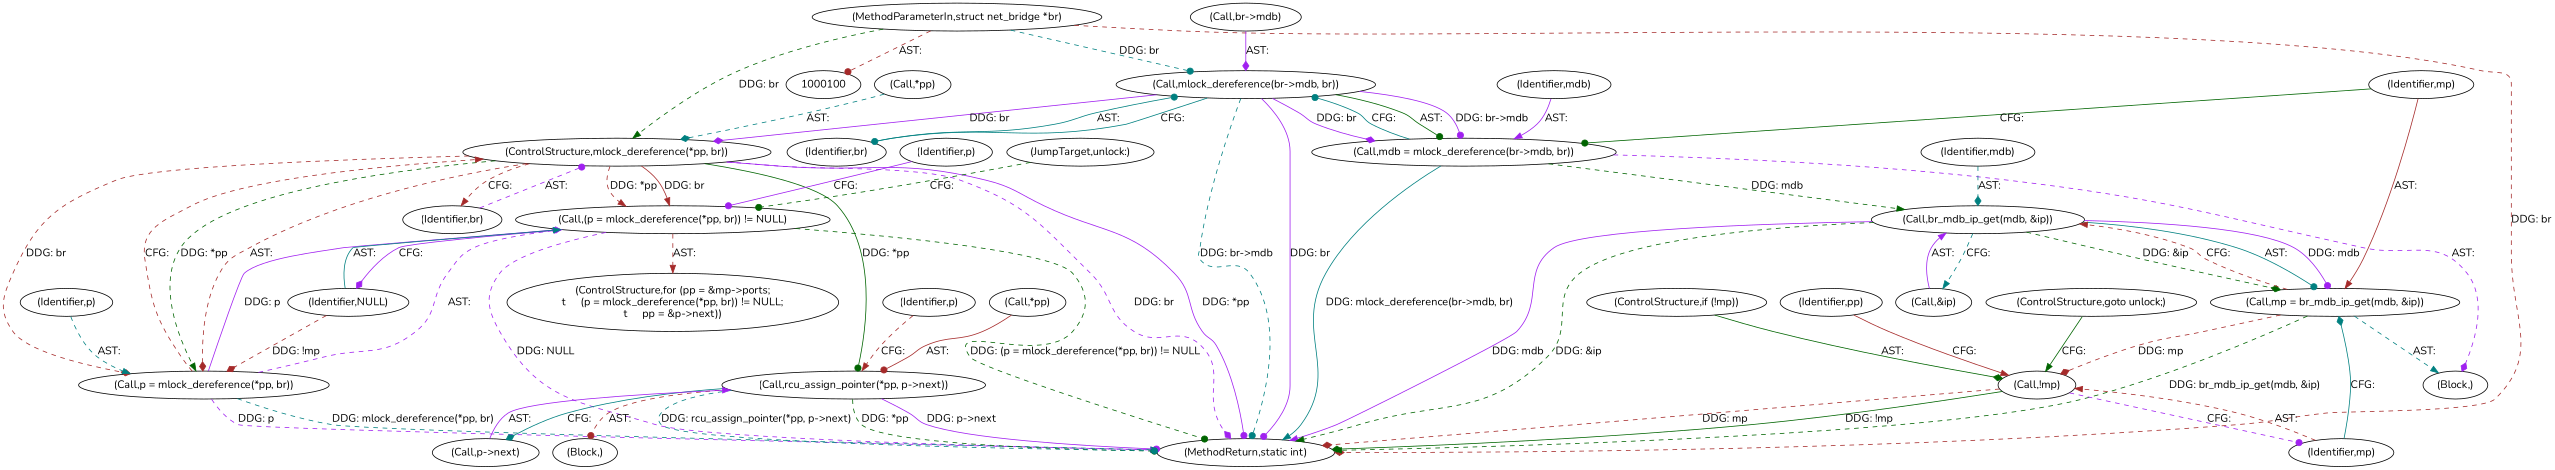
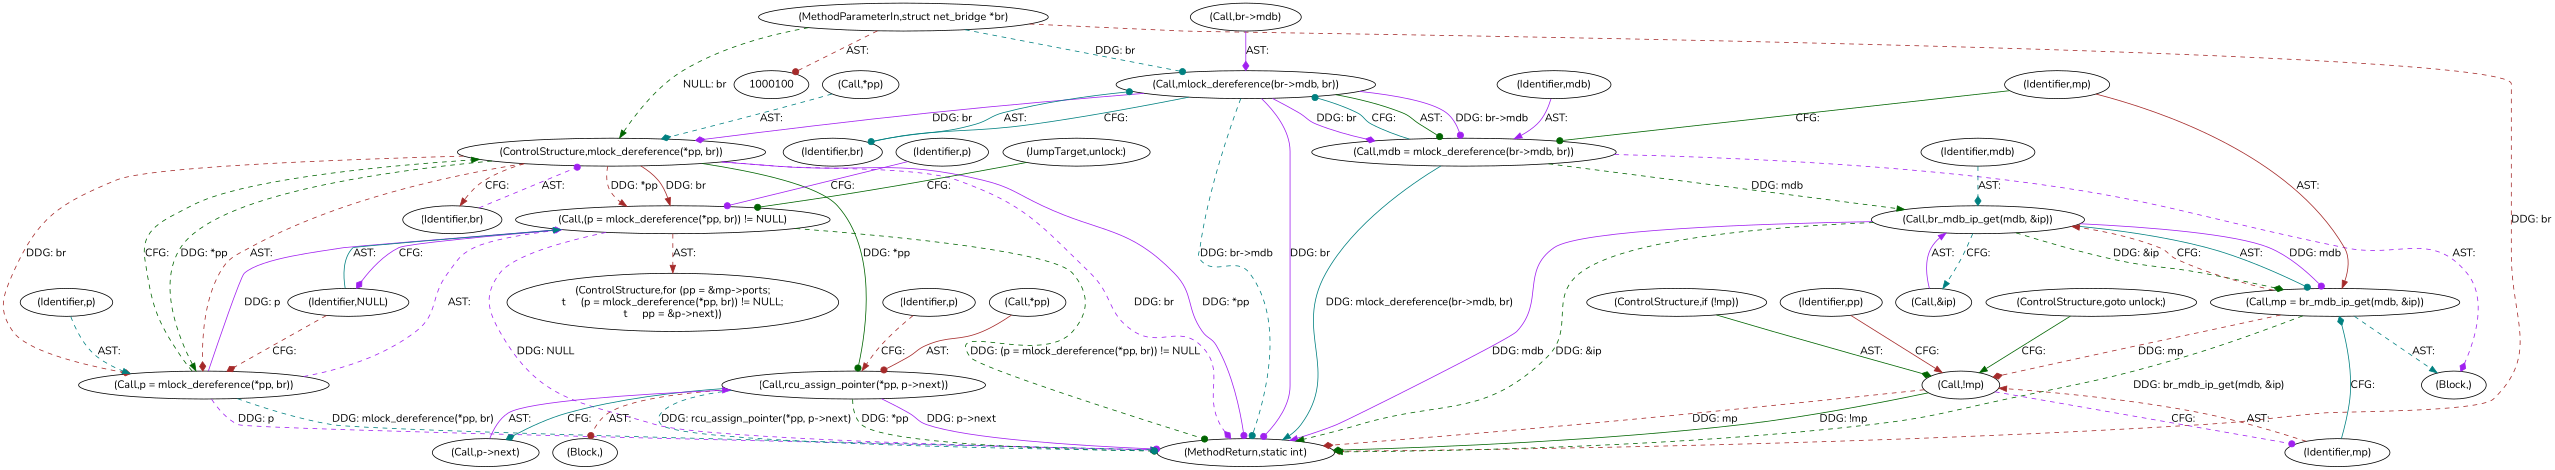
(759, 85) -> (705, 85)
(896, 186) -> (894, 186)
(233, 191) -> (231, 192)
(296, 351) -> (286, 351)
